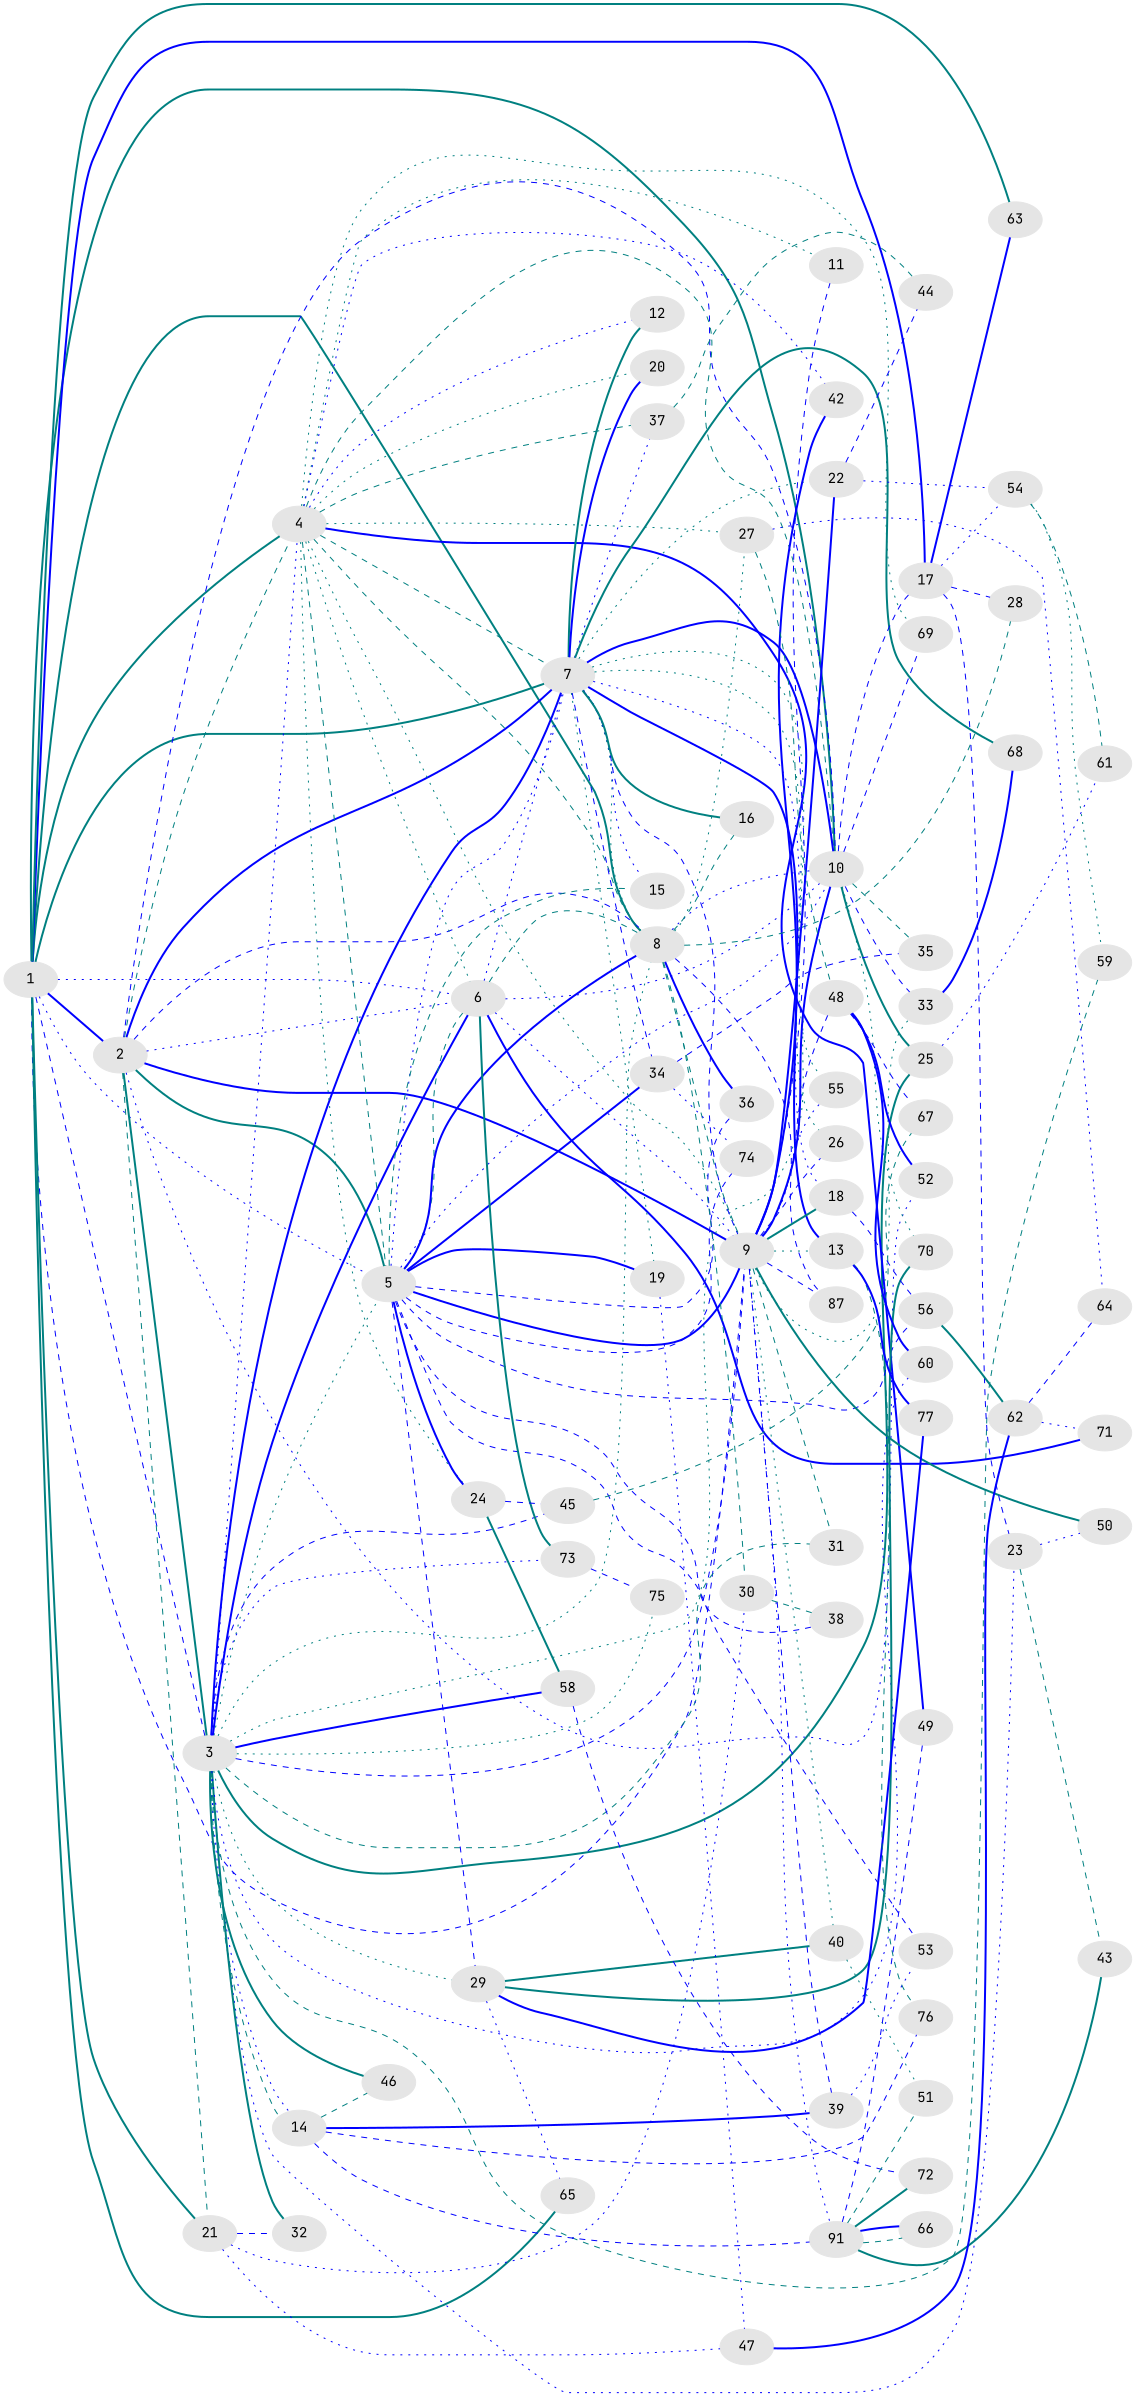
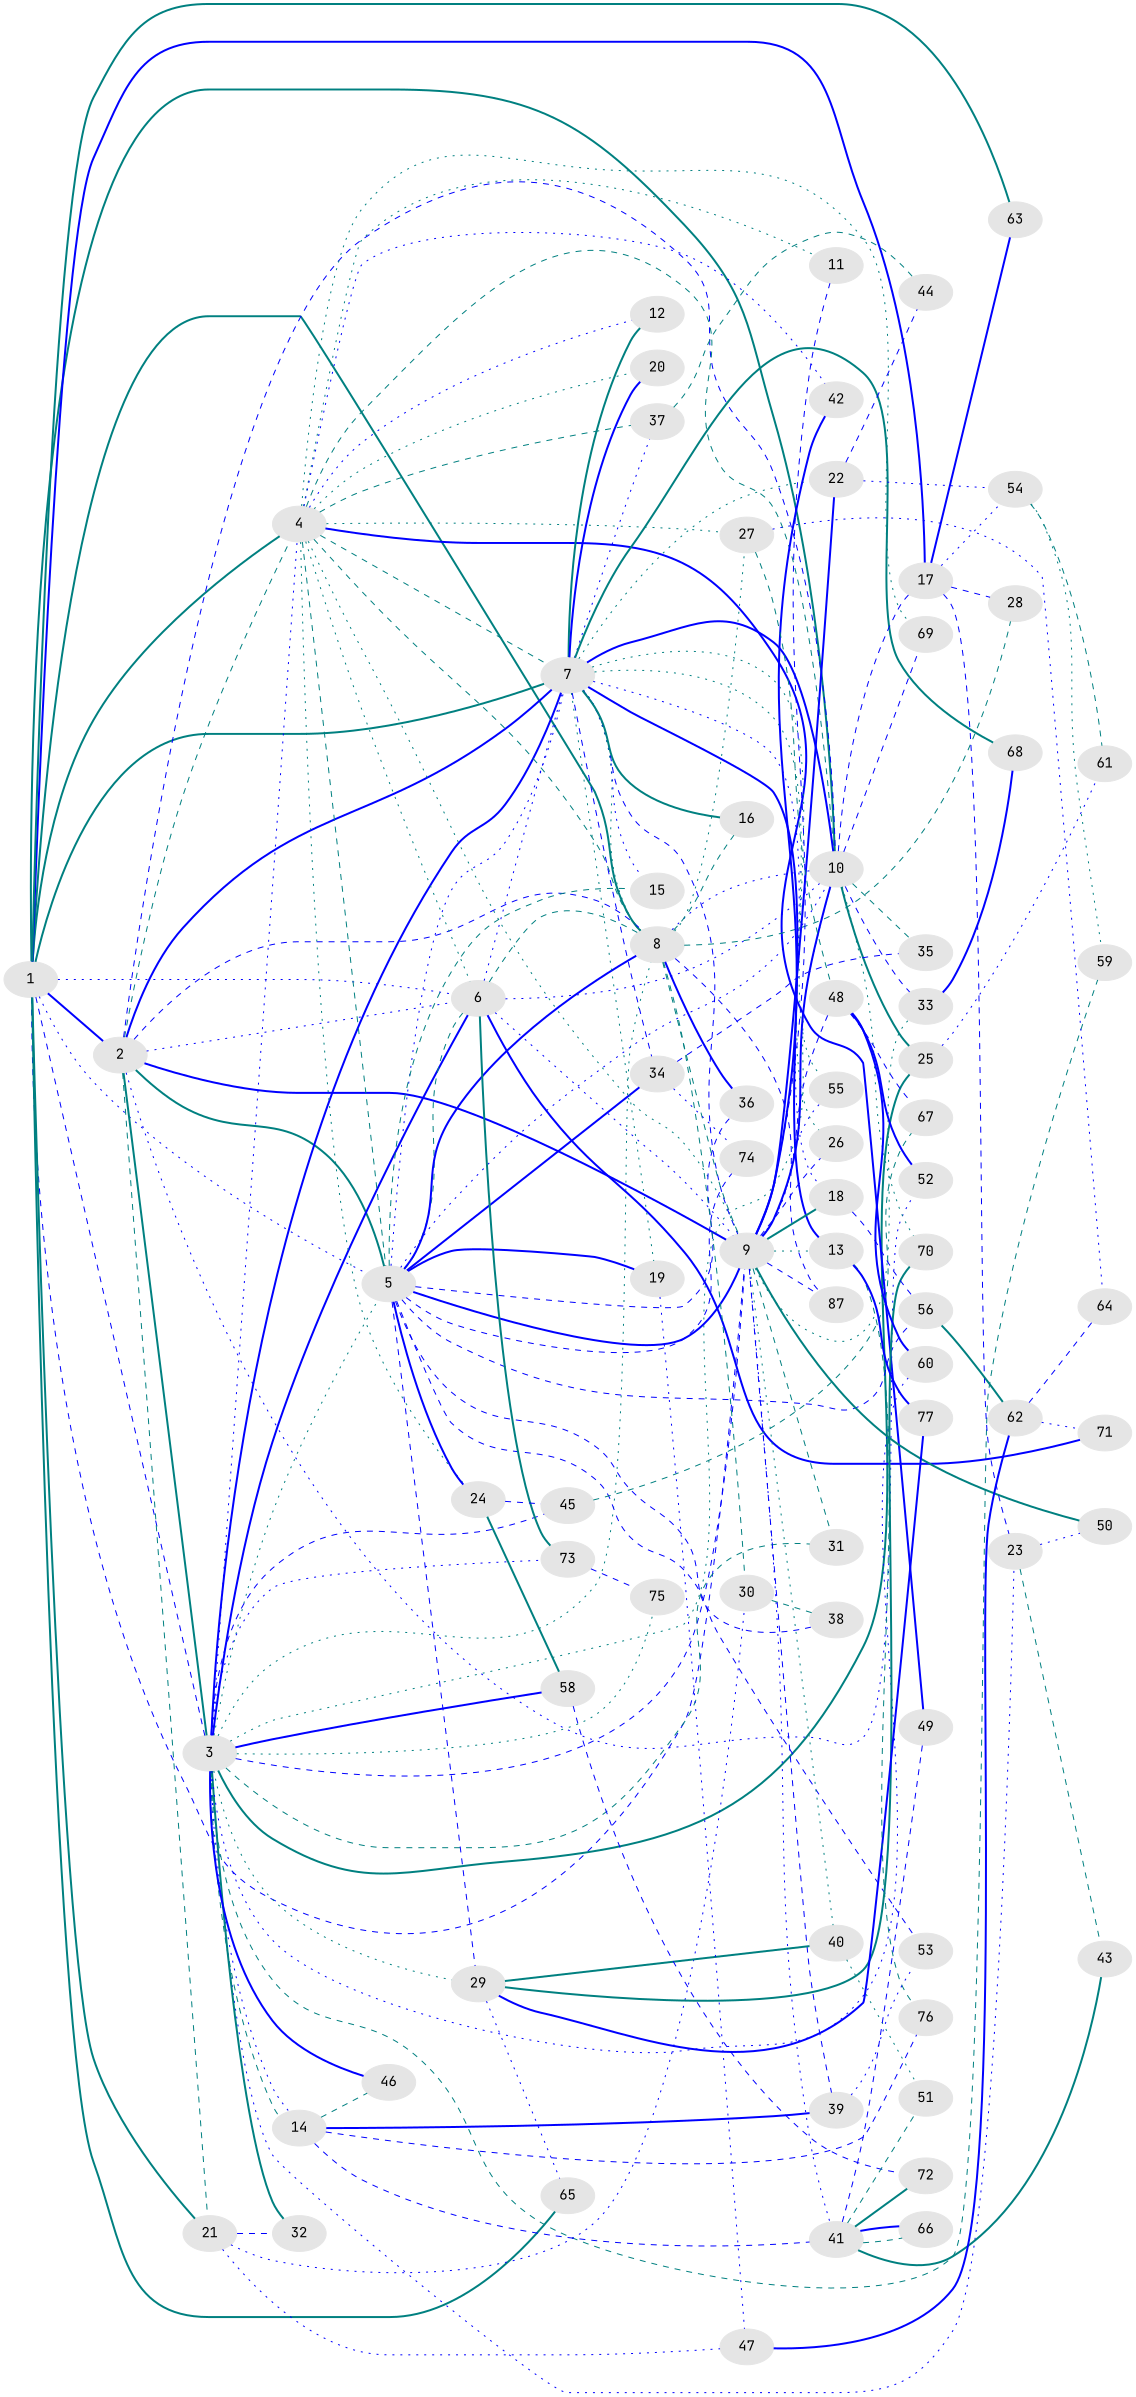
(240, 1962) -> (240, 1962)
(836, 2239) -> (836, 2239)
